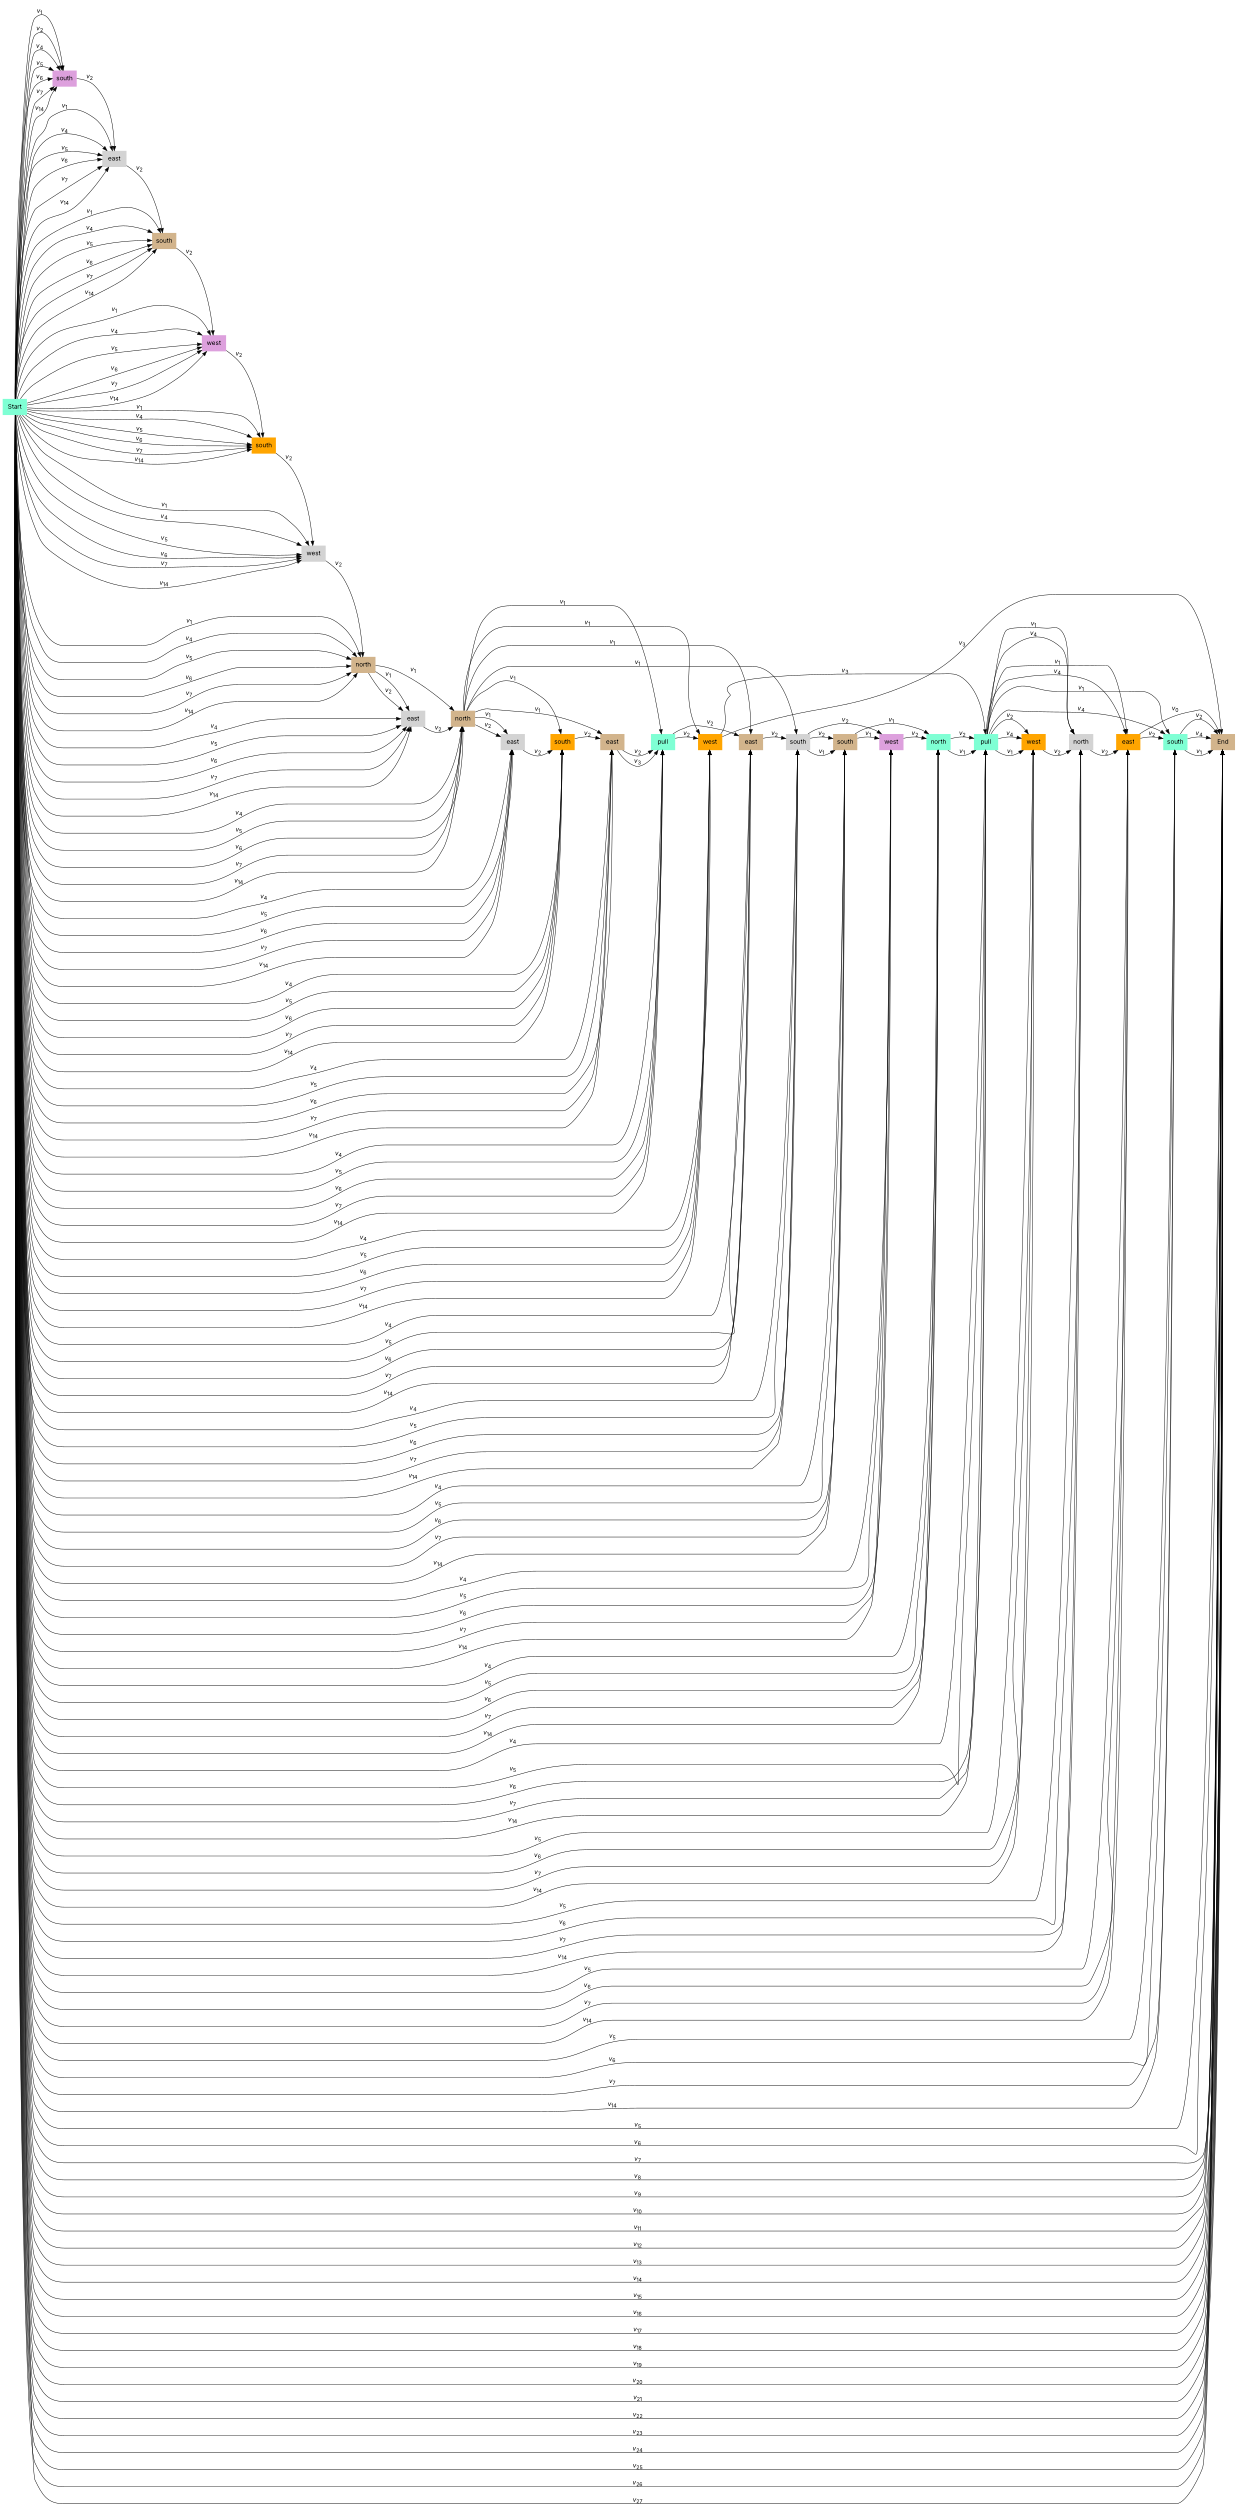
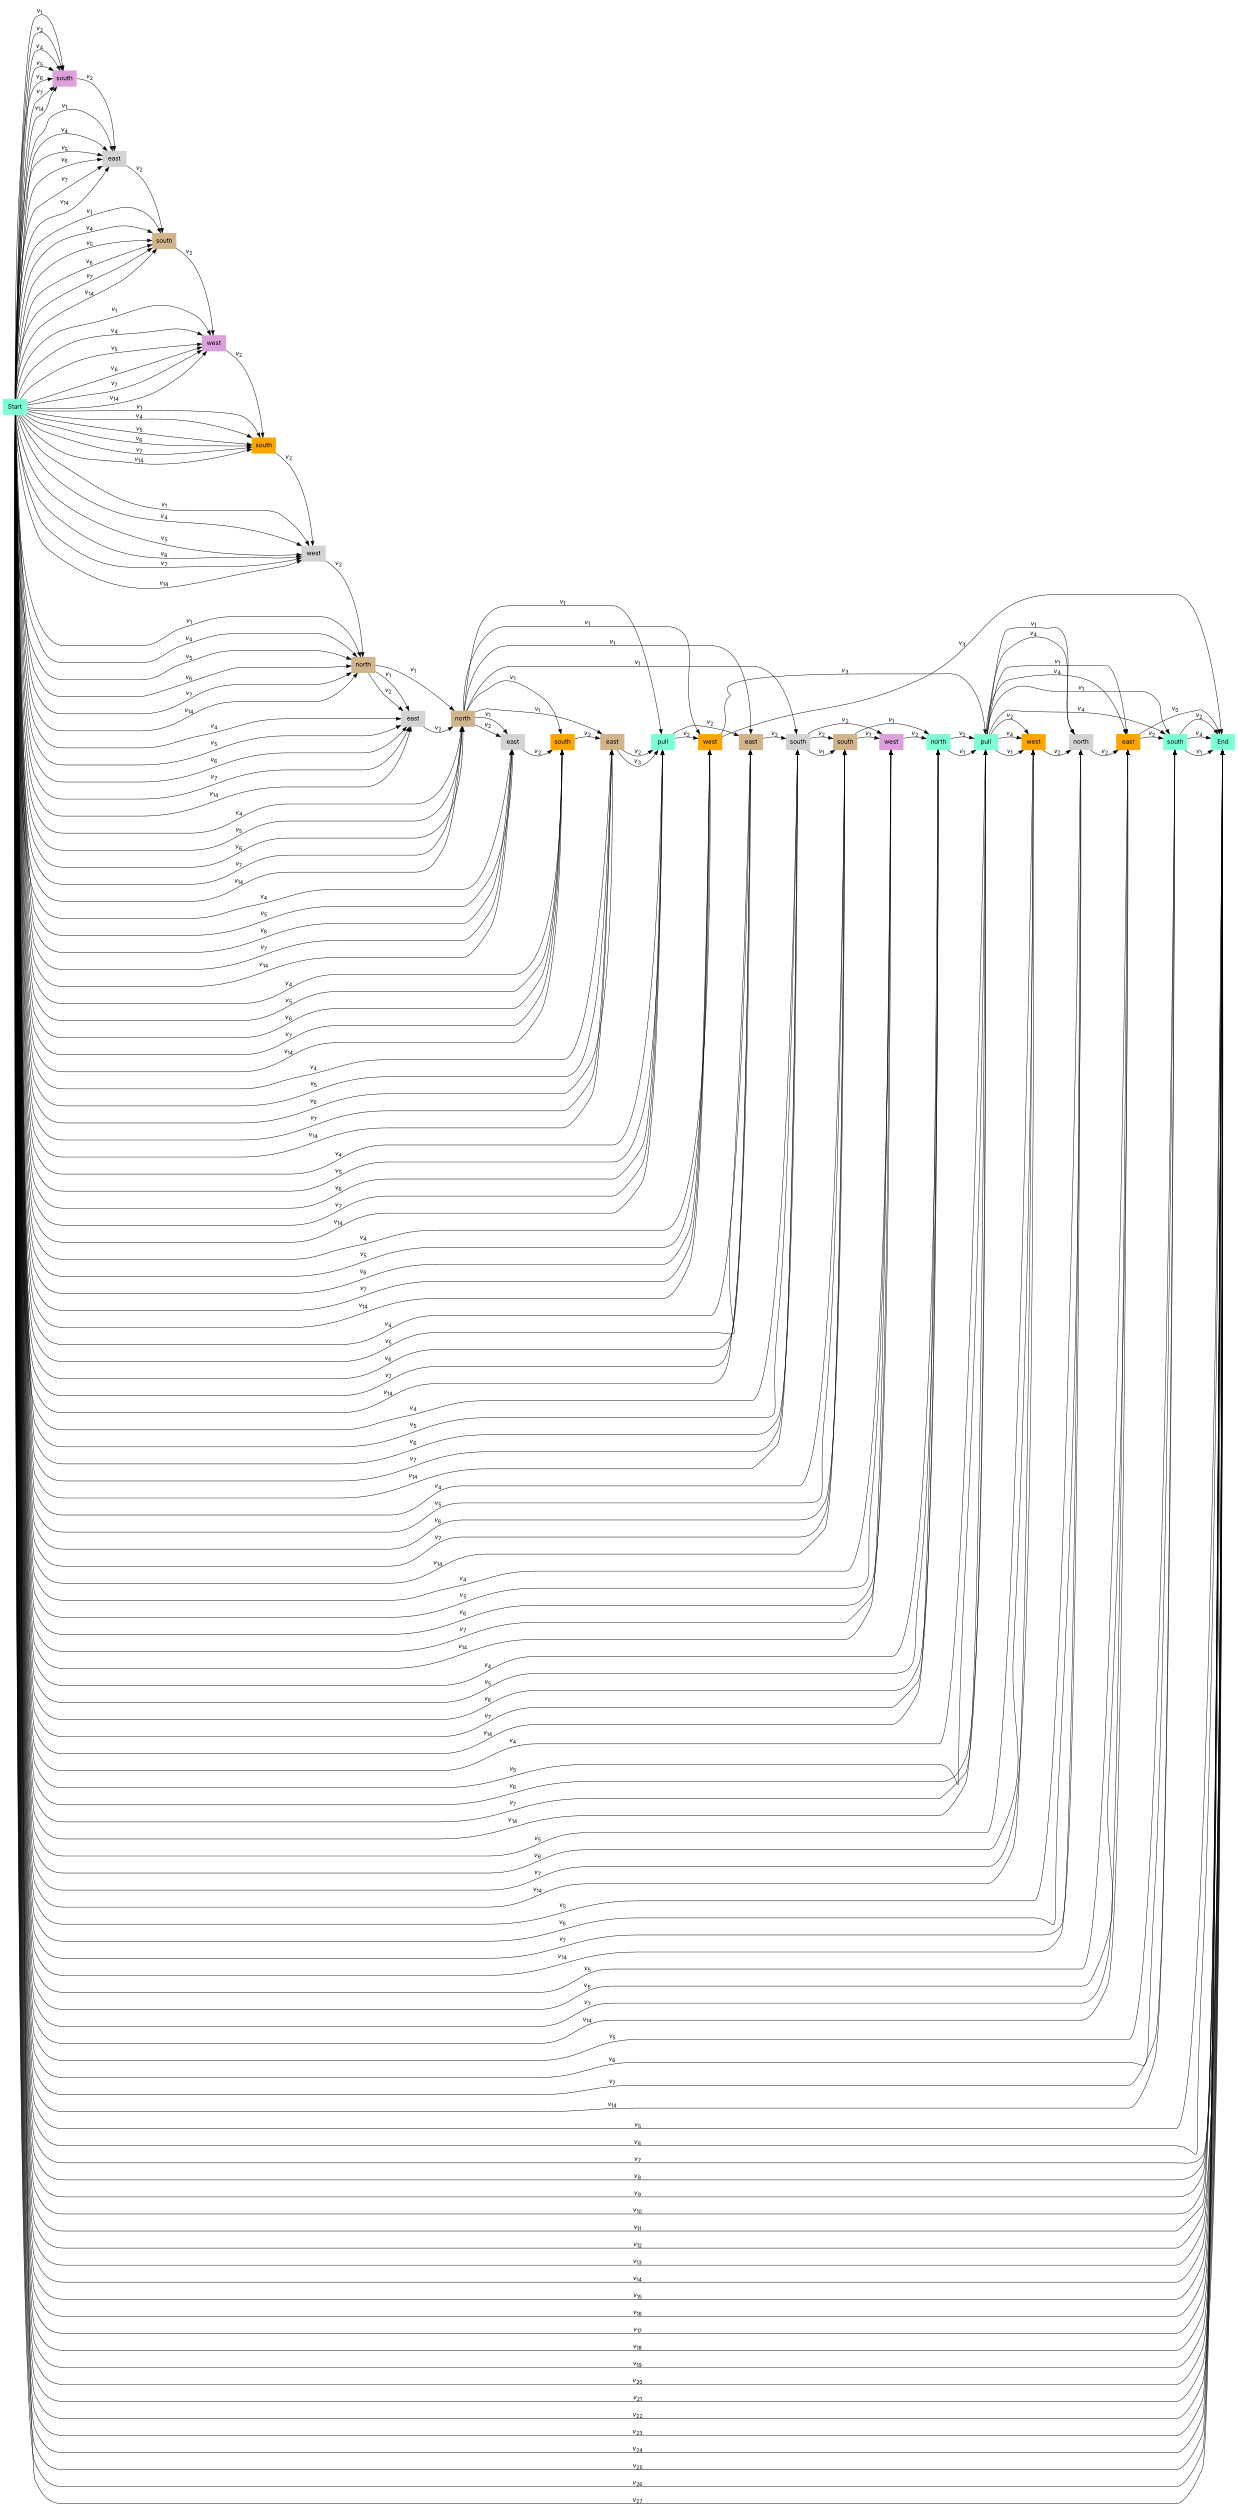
(1223, 742) -> (1223, 742)
